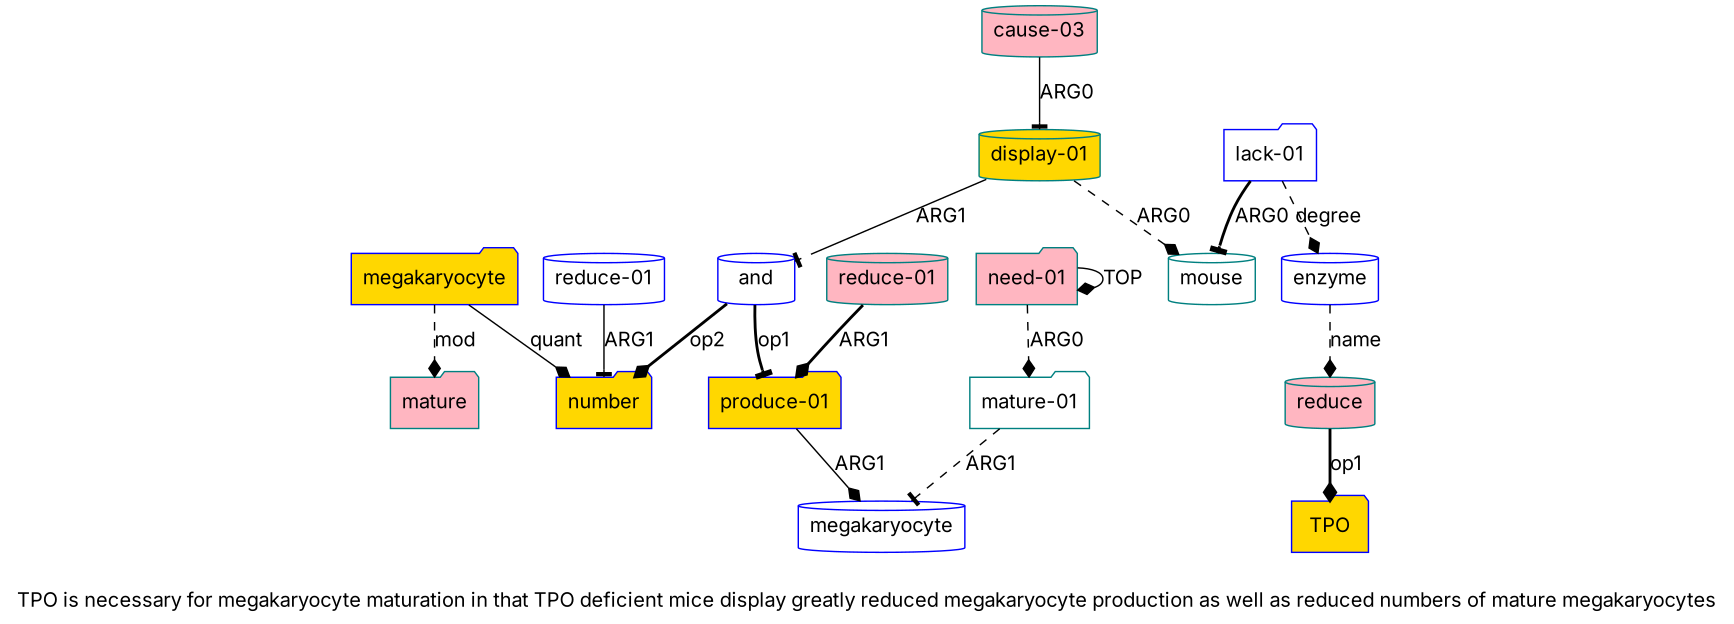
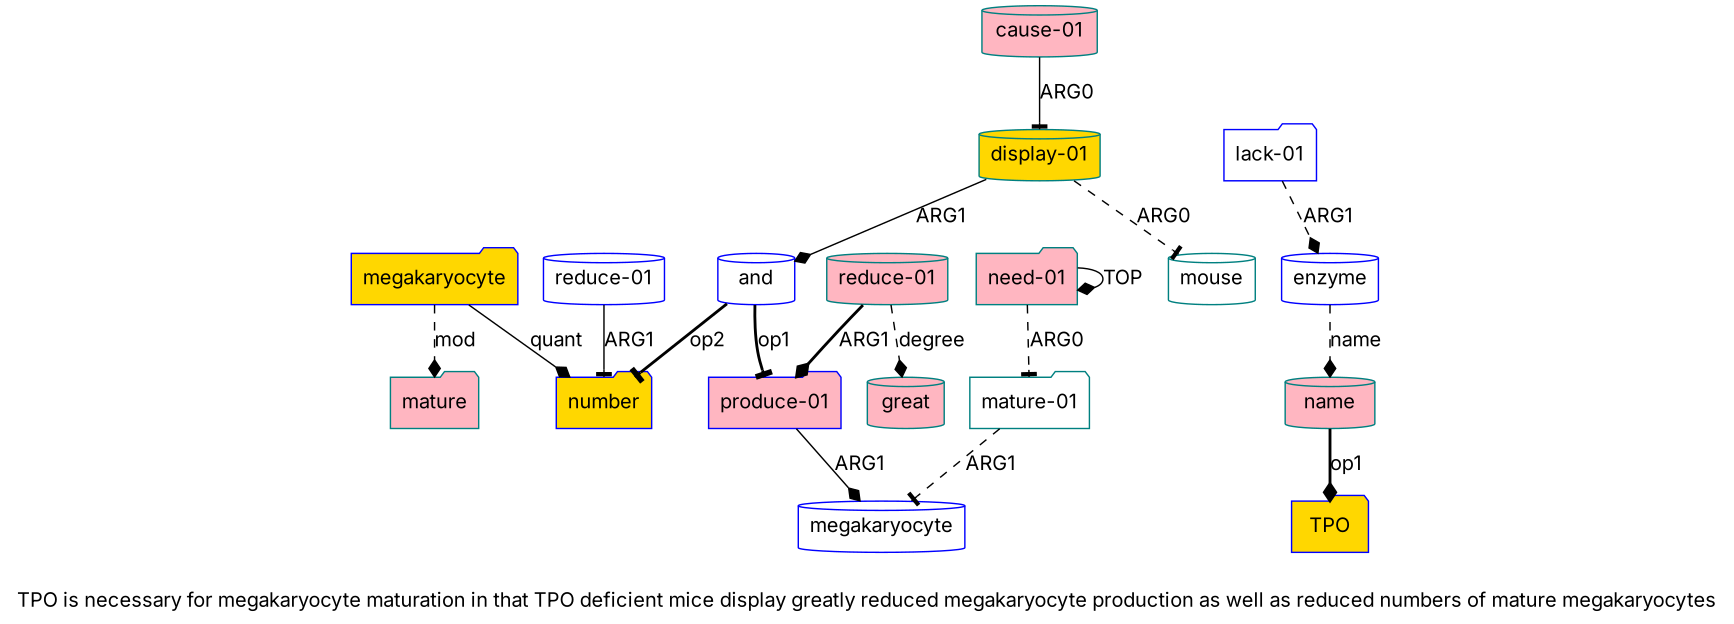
(1040, 31) -> (1040, 31)
(1232, 212) -> none
(1123, 215) -> (1123, 215)
(899, 217) -> (899, 217)
(1329, 217) -> (1329, 217)
(1028, 337) -> (1028, 337)
(684, 338) -> (684, 338)
(775, 403) -> (775, 403)
none -> (906, 403)
(1330, 403) -> (1330, 403)
